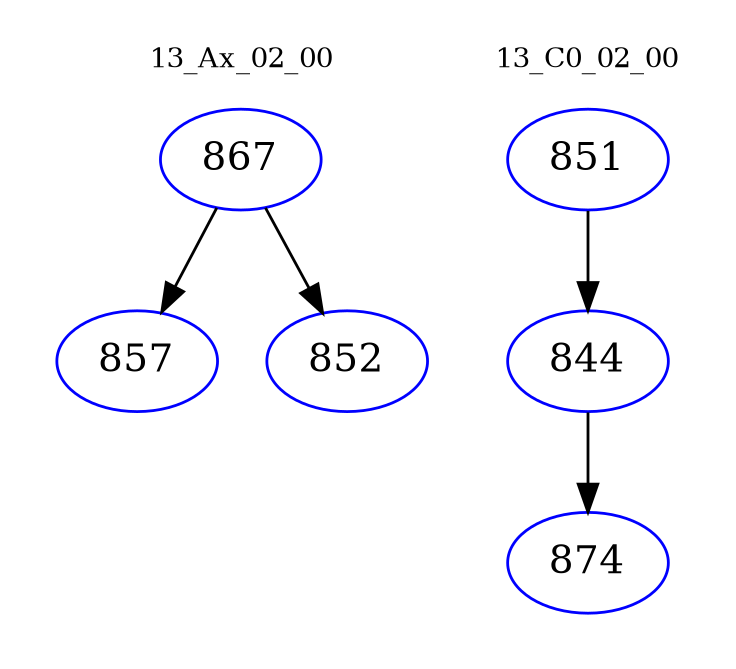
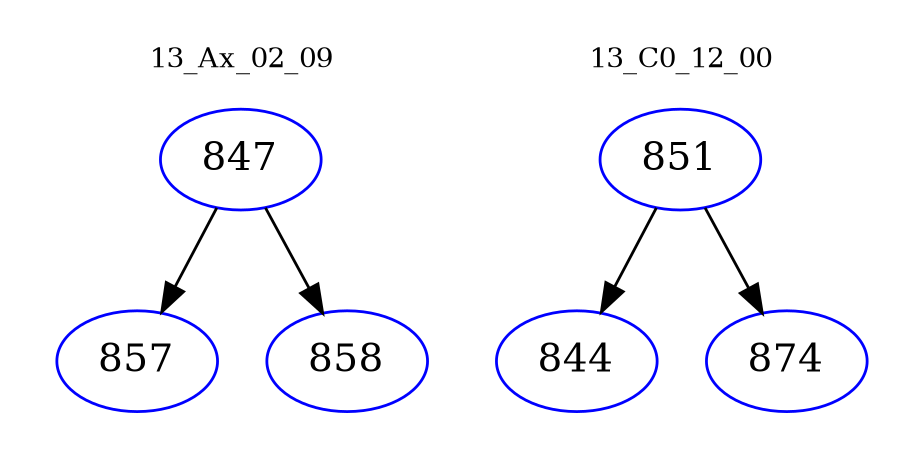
(242, 60) -> (242, 60)
(588, 60) -> (682, 60)
(241, 160) -> (241, 160)
(347, 361) -> (347, 361)
(588, 448) -> (727, 248)
